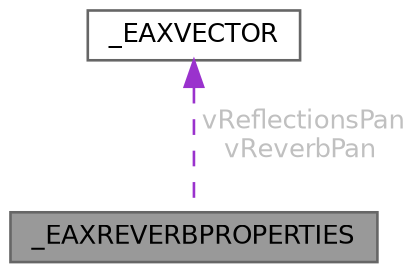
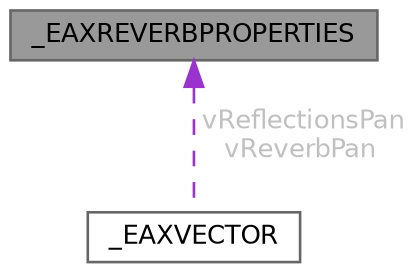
(194, 150) -> (194, 150)
